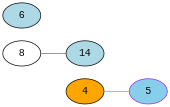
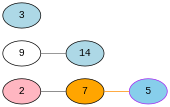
(22, 15) -> (22, 15)
(22, 53) -> (22, 53)
none -> (22, 91)
(85, 91) -> (85, 91)
